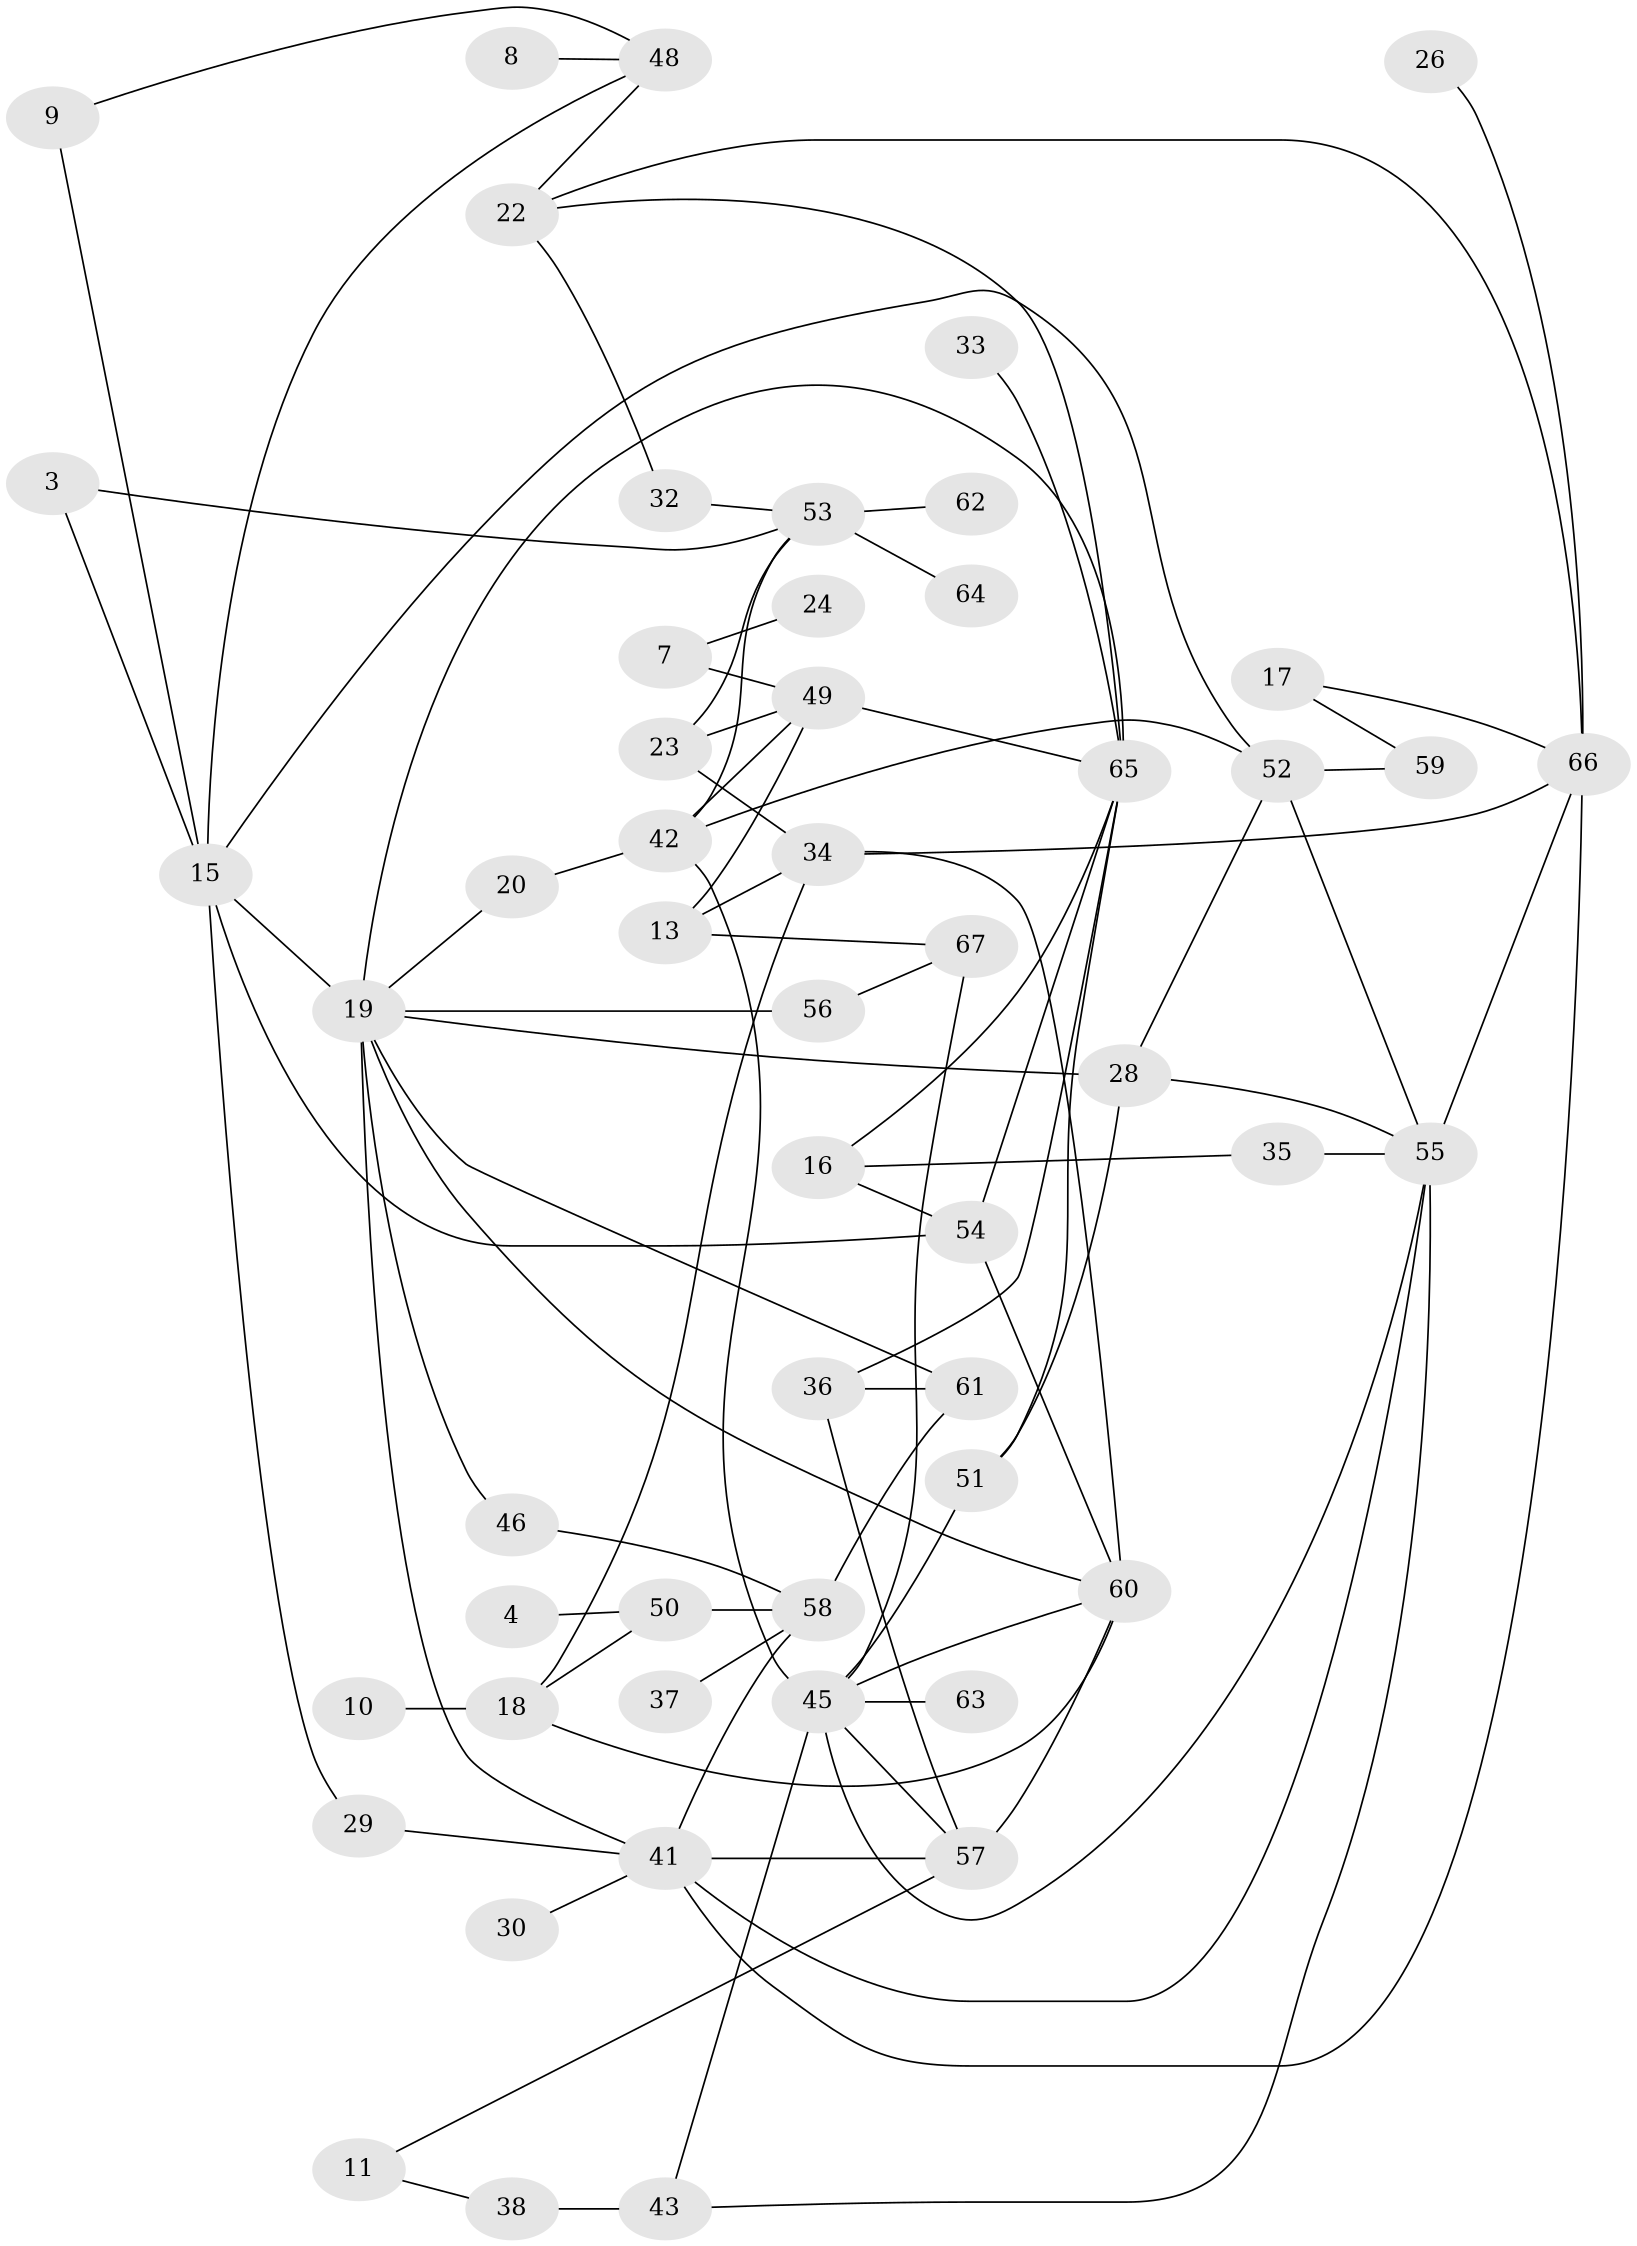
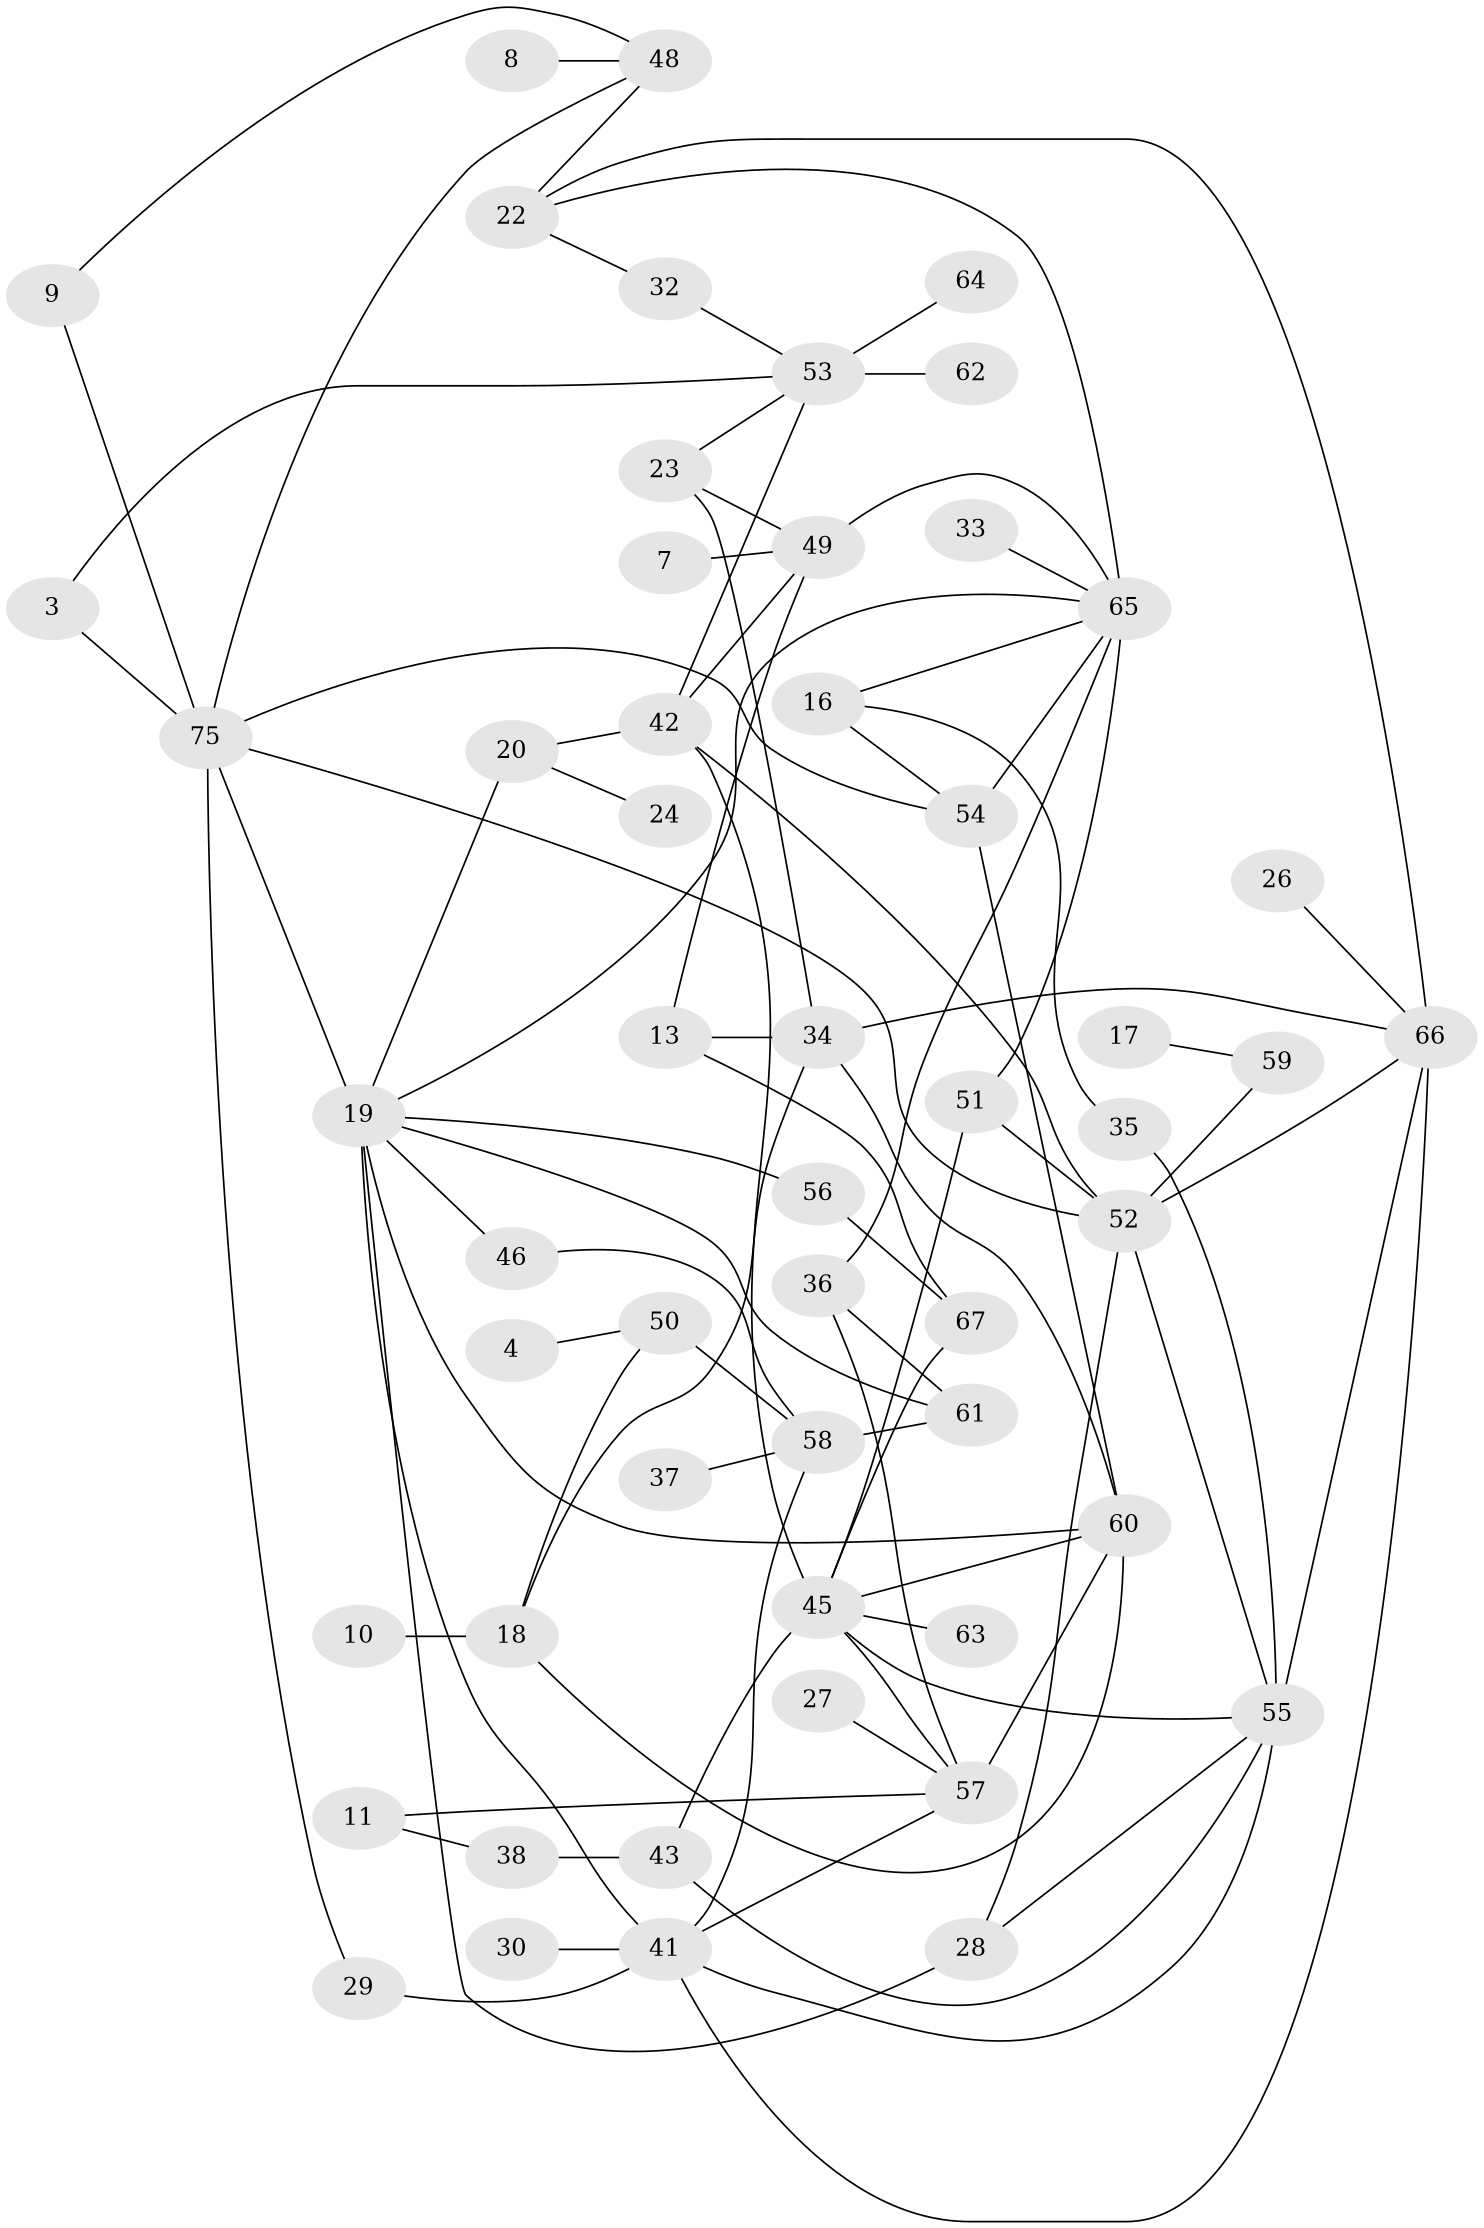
(730, 636) -> (589, 784)
(1436, 711) -> (1282, 1134)
(206, 875) -> (206, 738)
(1078, 1289) -> (1059, 1171)
none -> (818, 1701)
